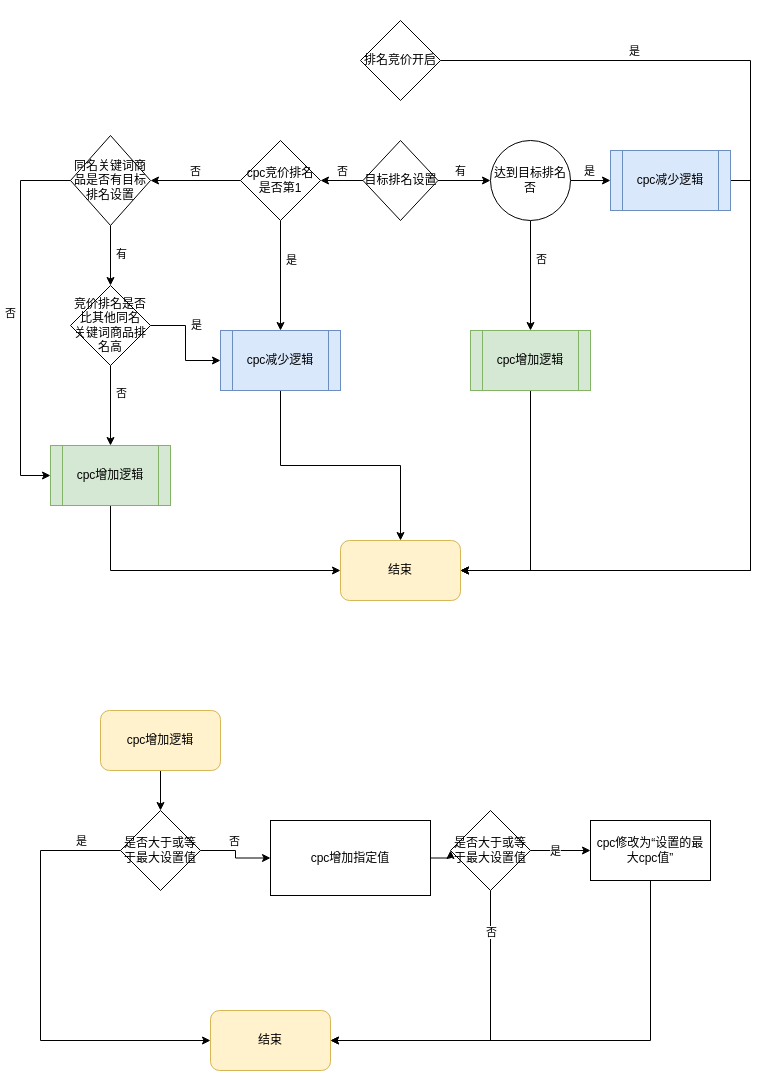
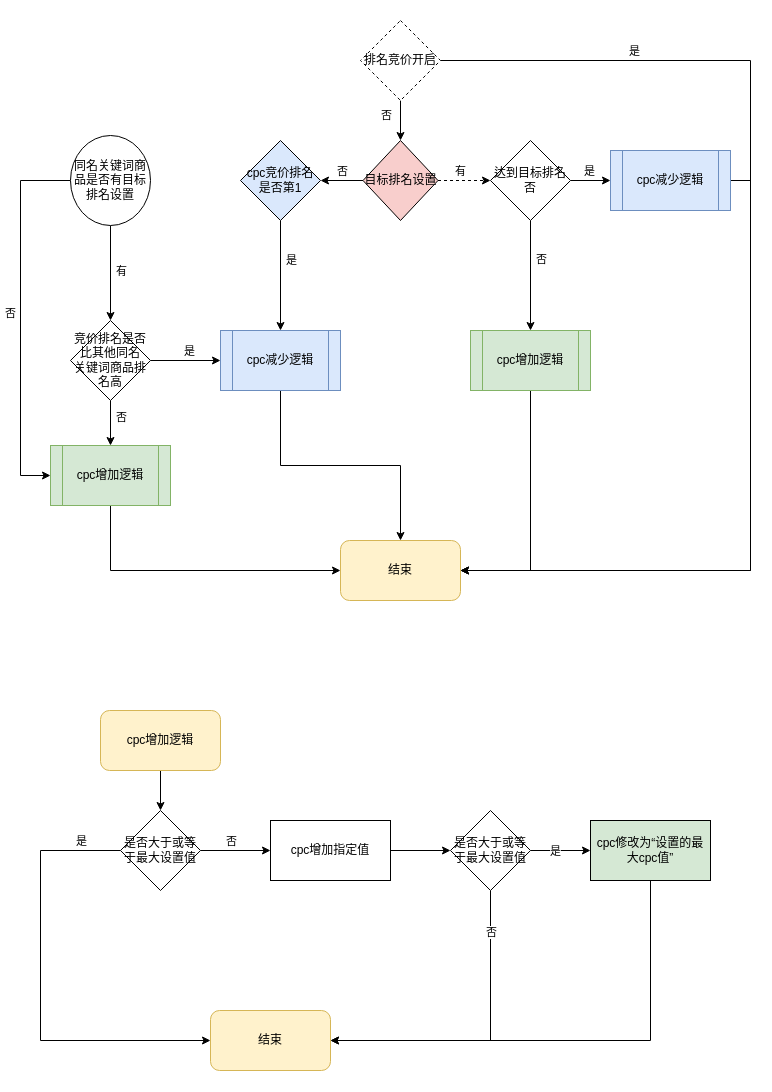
(401, 61) -> (401, 61)
none -> (401, 117)
(111, 181) -> (111, 181)
(199, 181) -> none
(281, 181) -> (281, 181)
(401, 181) -> (401, 181)
(461, 181) -> (461, 181)
(531, 181) -> (531, 181)
(111, 326) -> (111, 361)
(651, 851) -> (651, 851)
(351, 858) -> (331, 851)
